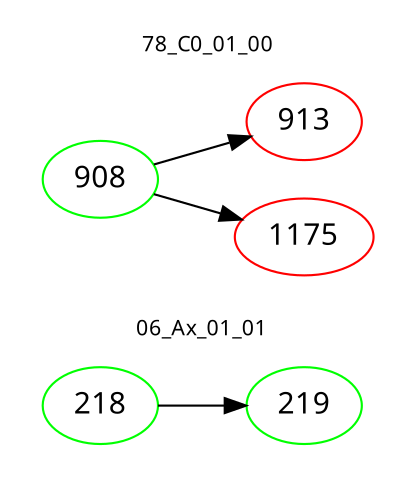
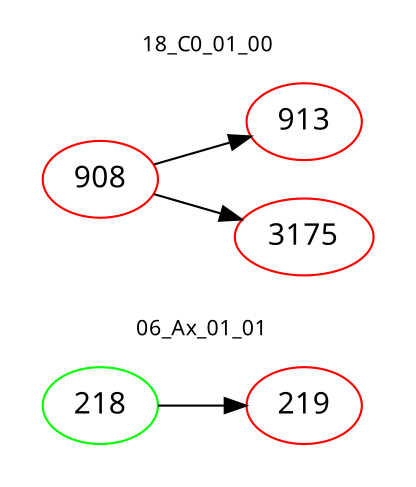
(208, 46) -> (208, 46)
(100, 179) -> (100, 179)
(304, 237) -> (304, 237)
(304, 406) -> (304, 406)
